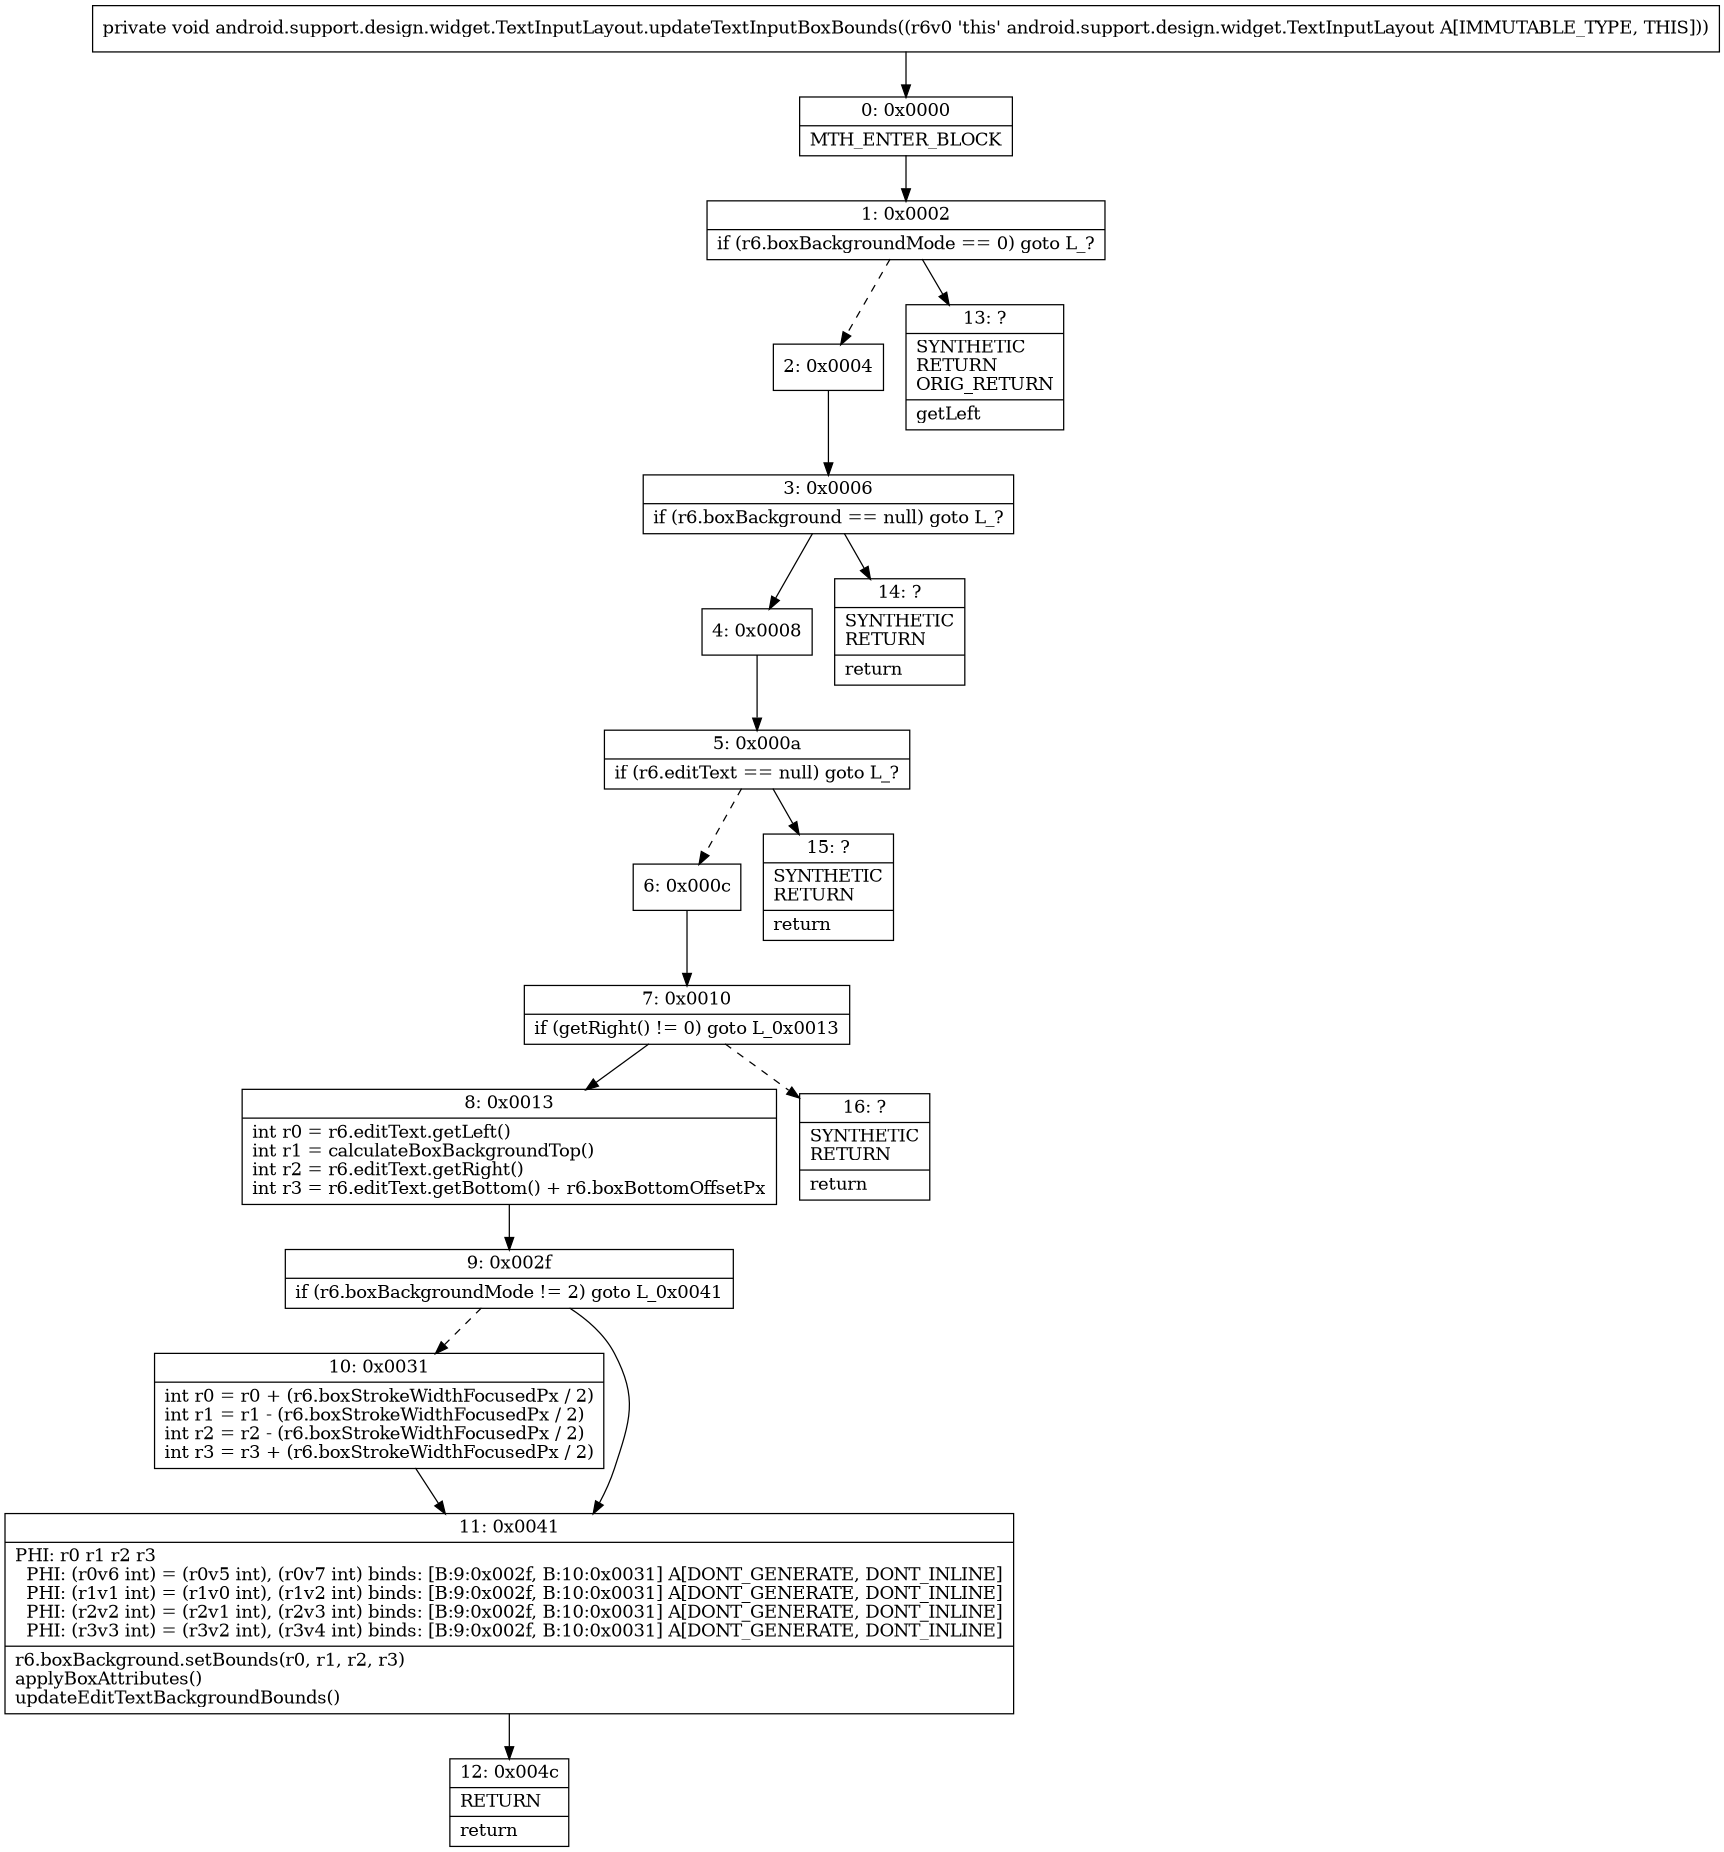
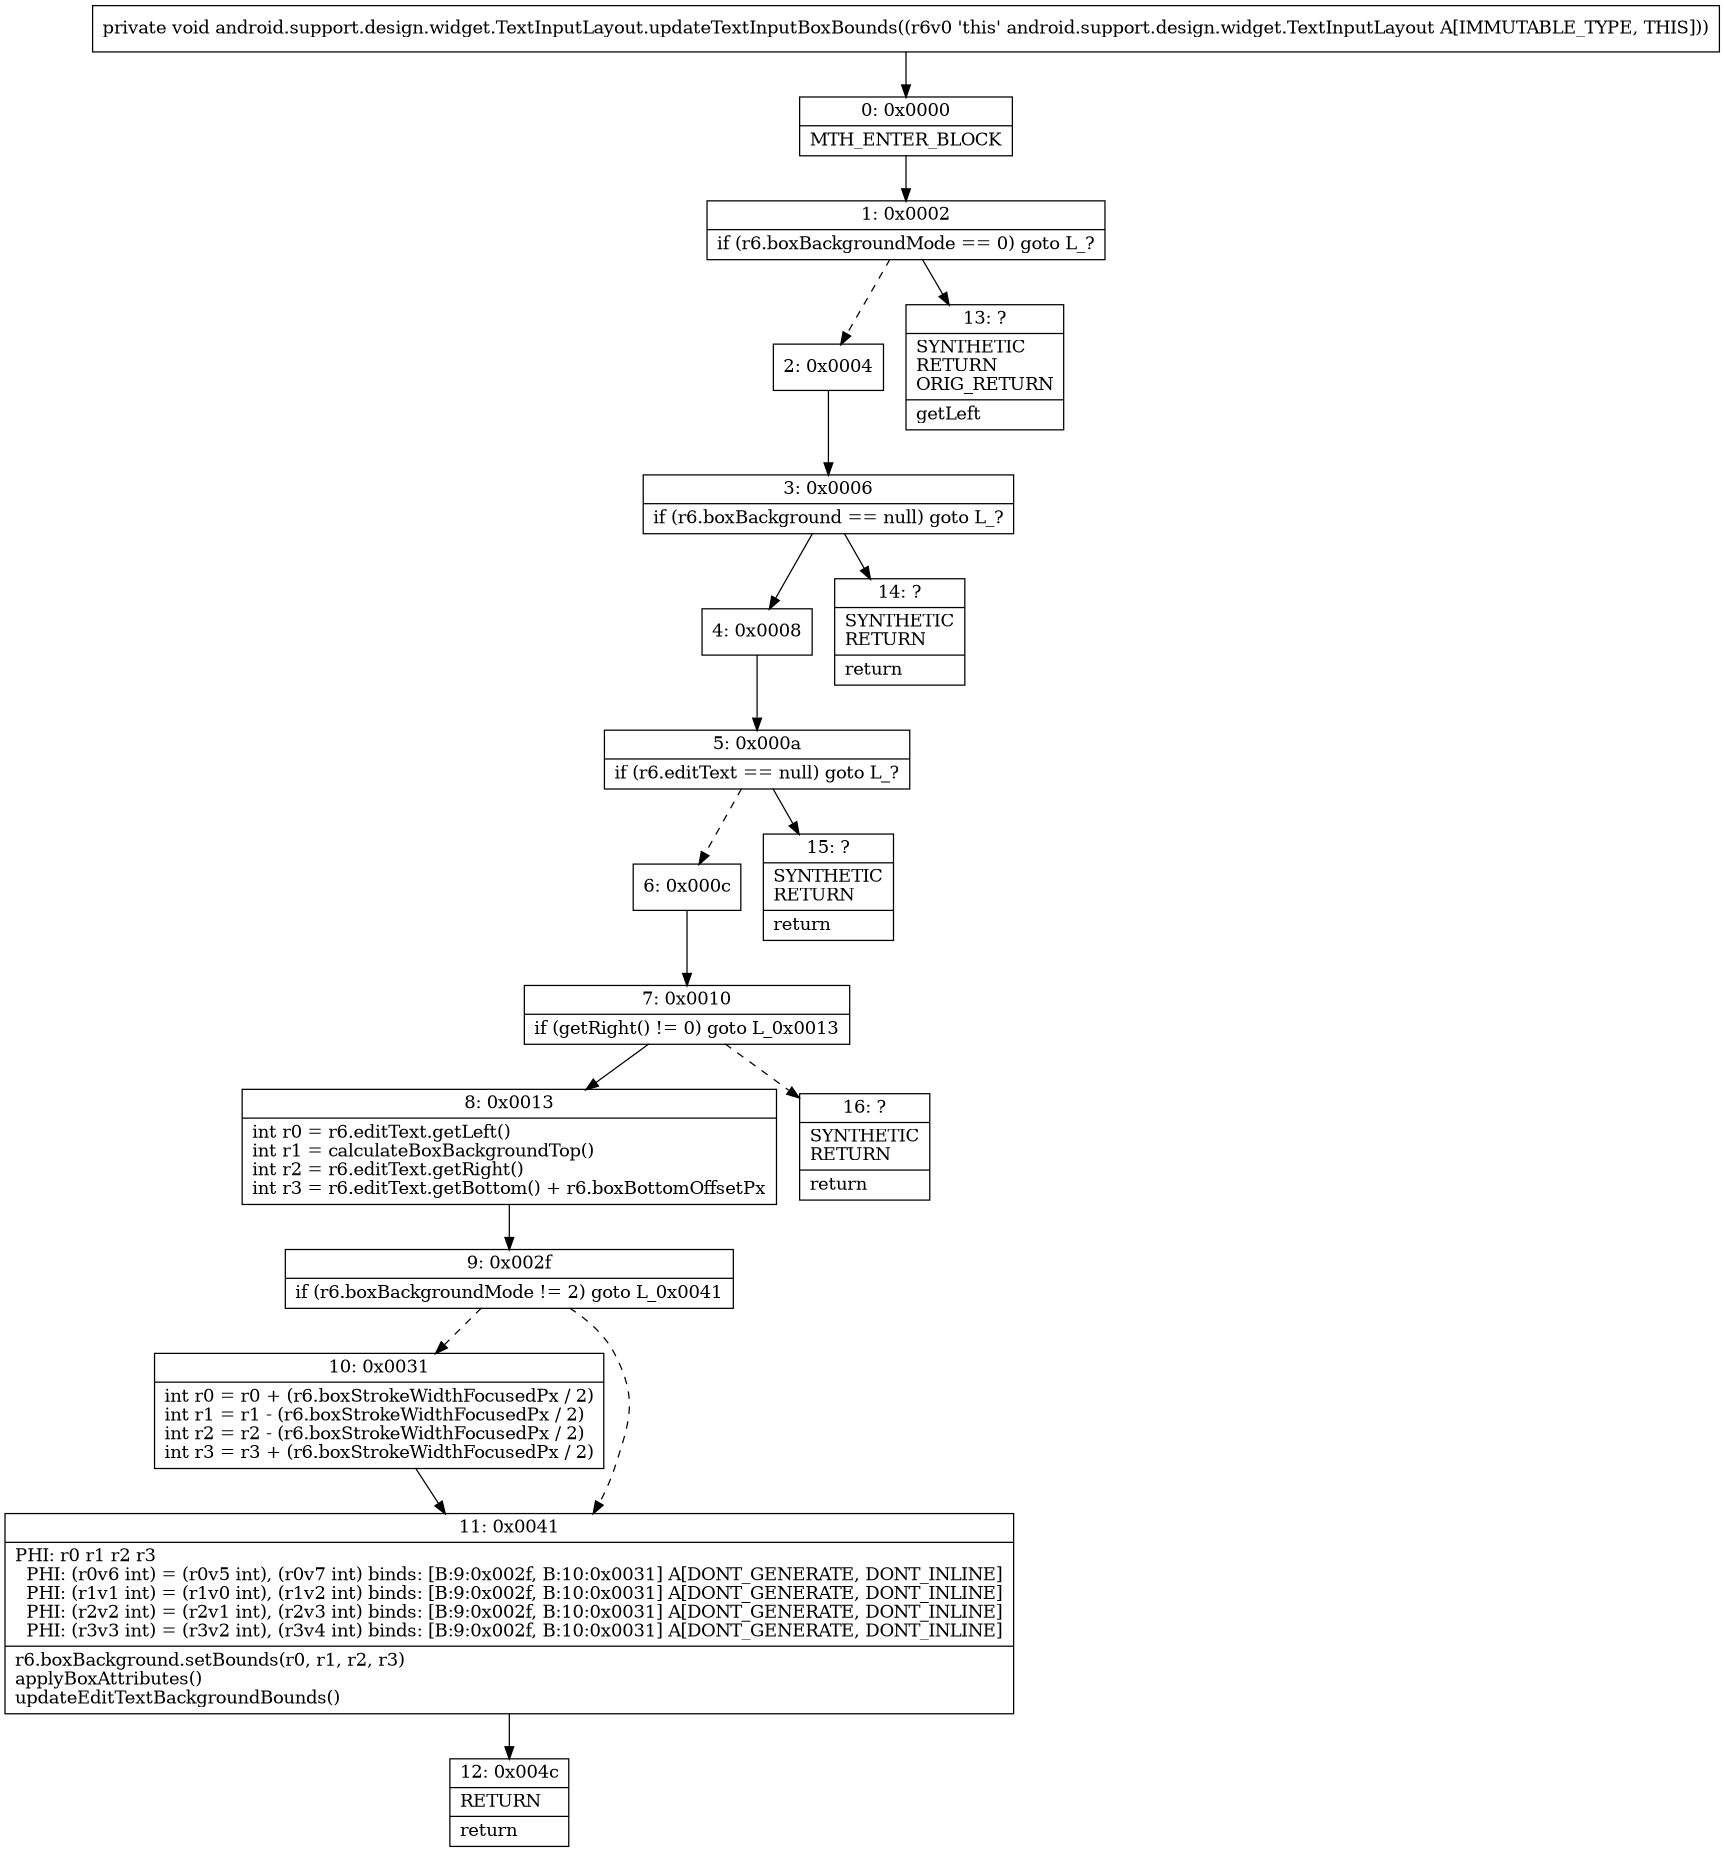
(629, 1397) -> (629, 1397)
